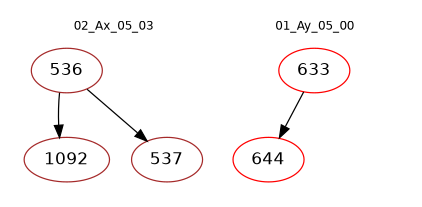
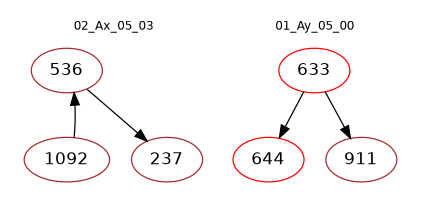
(59, 109) -> (75, 122)
(167, 160) -> (167, 160)
none -> (361, 160)
